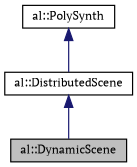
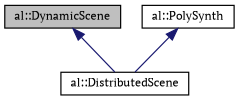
(69, 123) -> (98, 55)
